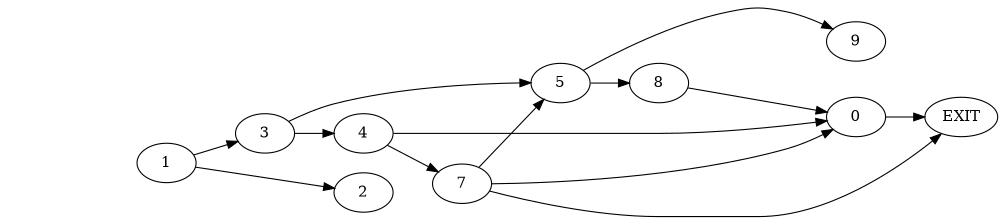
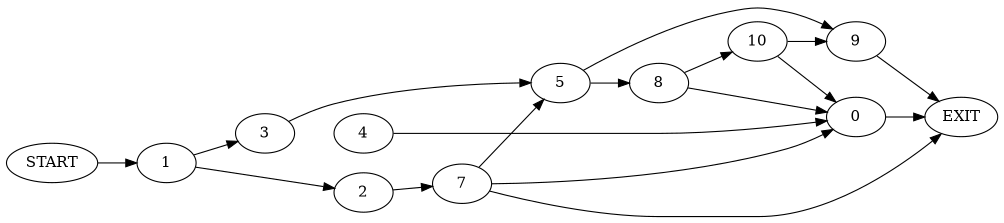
none -> (758, 41)
none -> (903, 75)
(309, 133) -> none
(408, 156) -> (407, 189)
none -> (52, 163)
